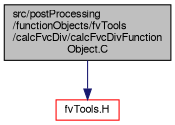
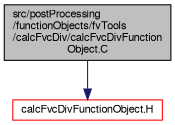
(88, 110) -> (88, 110)
